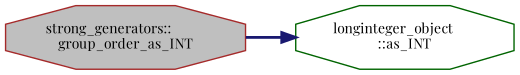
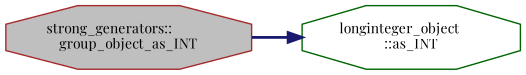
(126, 37) -> (129, 37)
